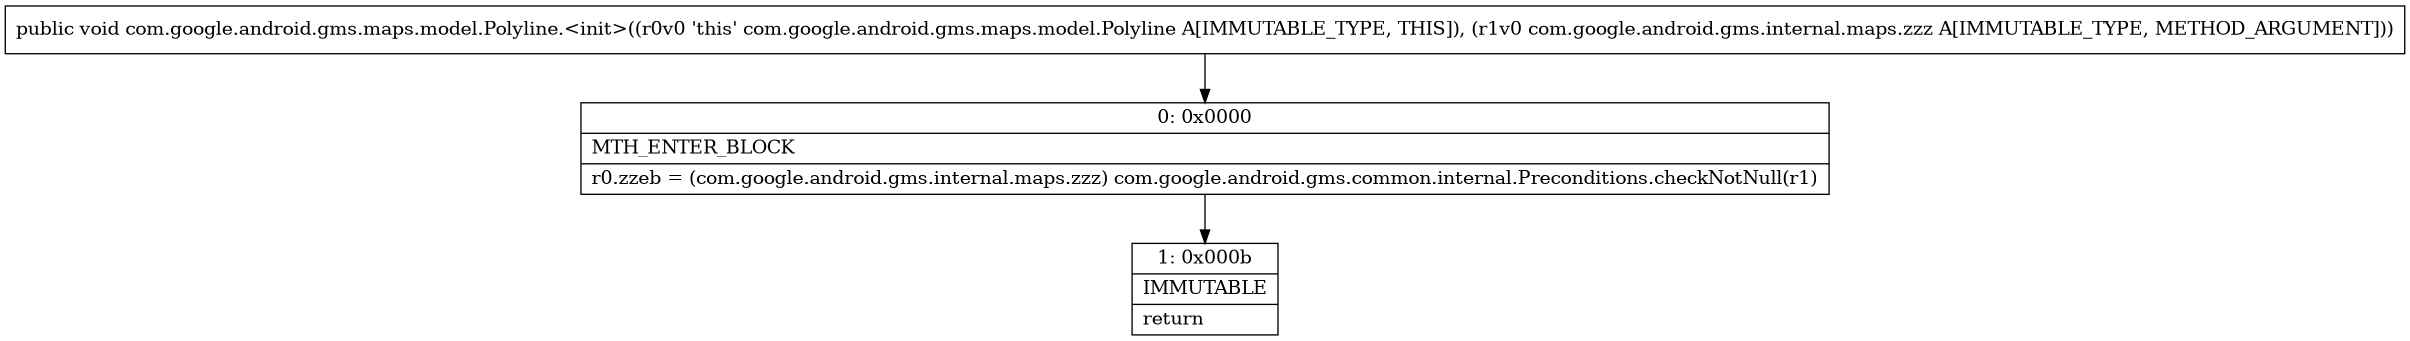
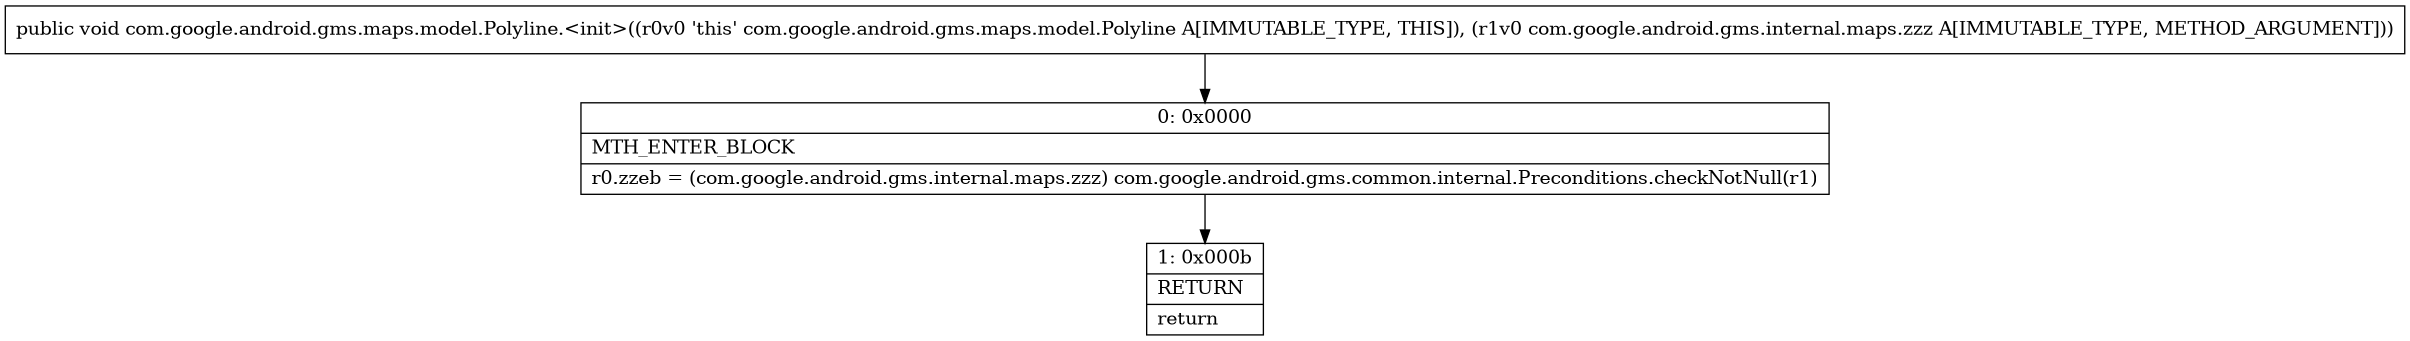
(1205, 288) -> (1200, 288)
